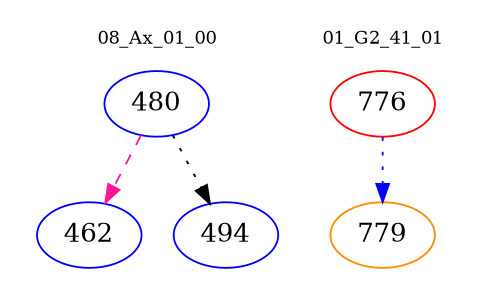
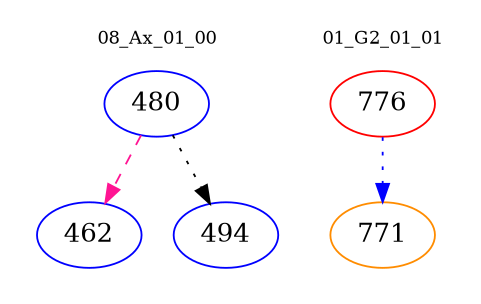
(384, 39) -> (384, 39)
(383, 235) -> (383, 235)
